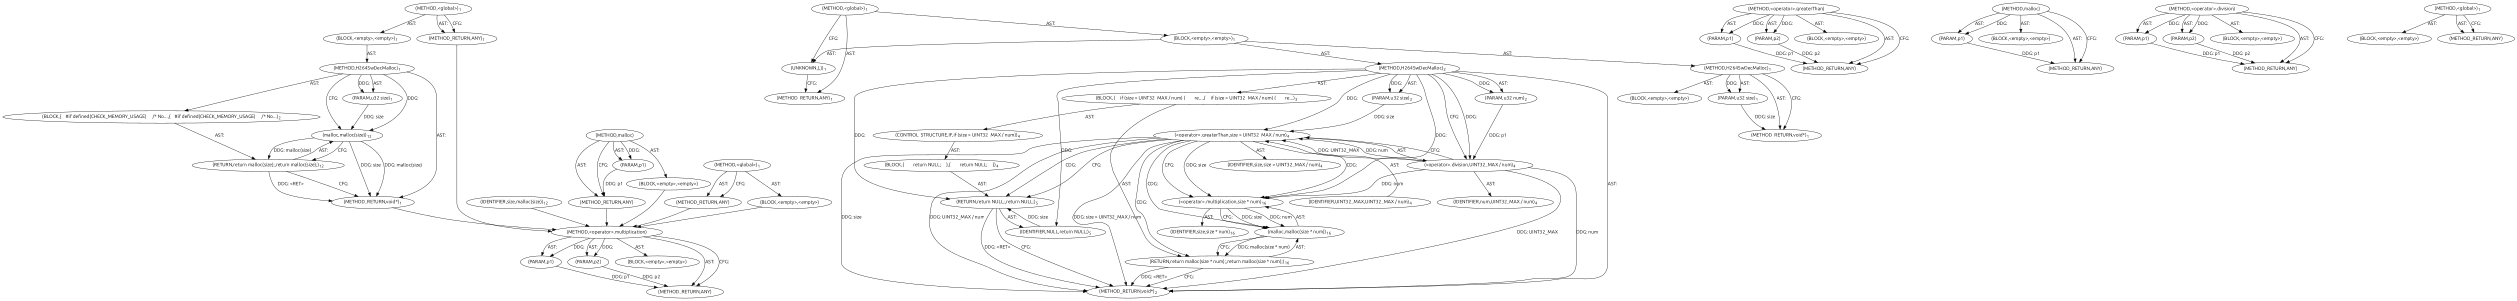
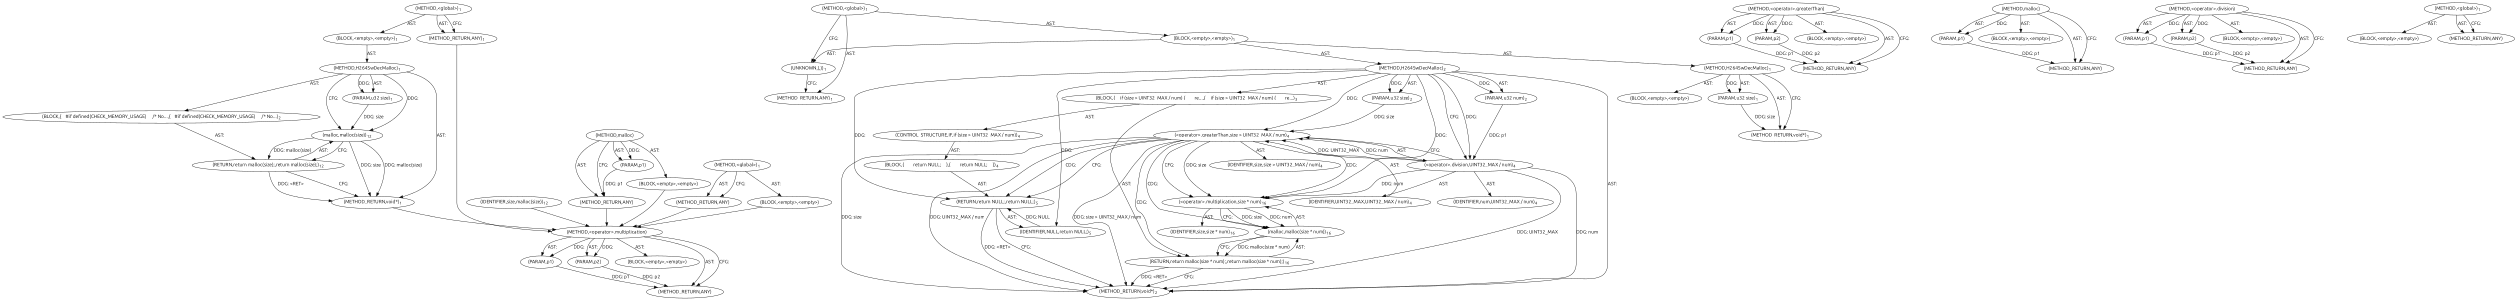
none -> (1421, 184)
(1038, 217) -> (1038, 217)
